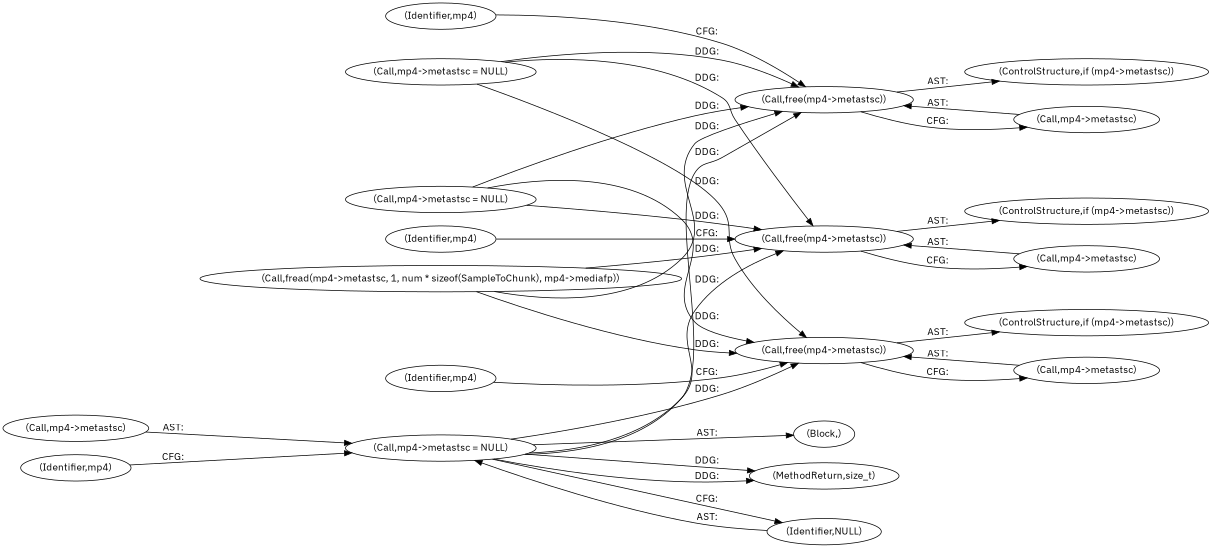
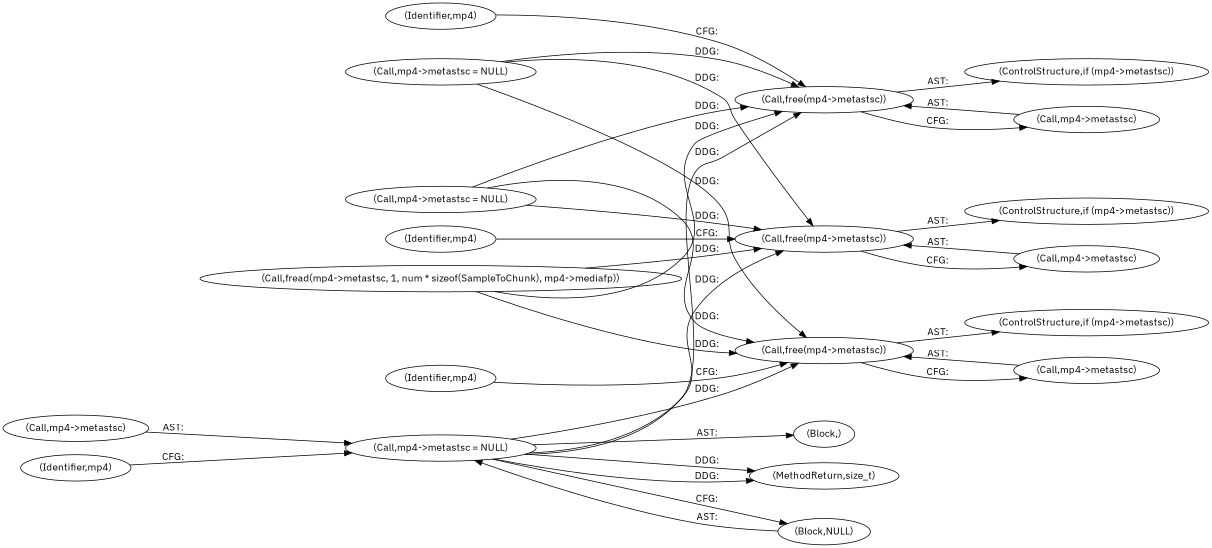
(824, 532) -> (824, 532)
